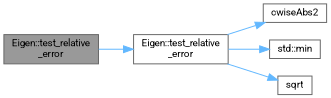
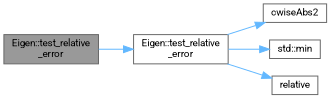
(295, 85) -> (295, 85)
